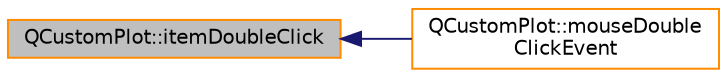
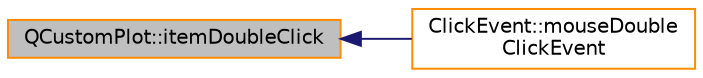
(566, 39) -> (554, 39)
